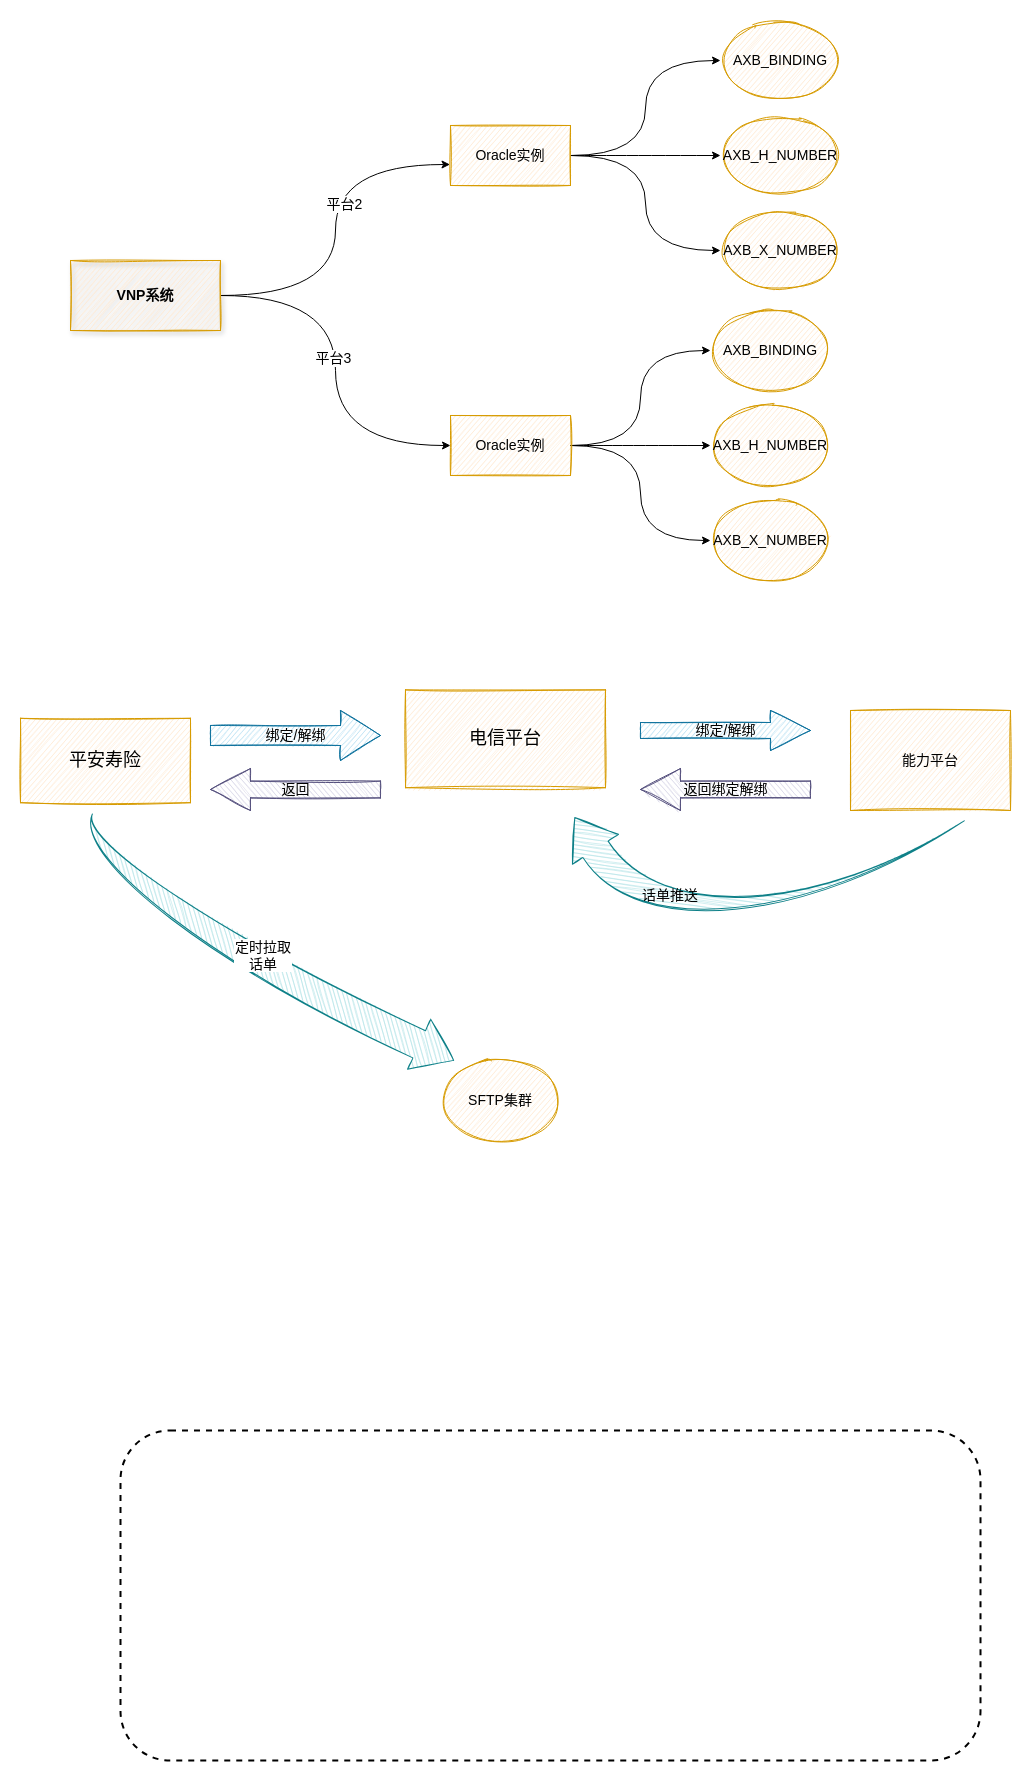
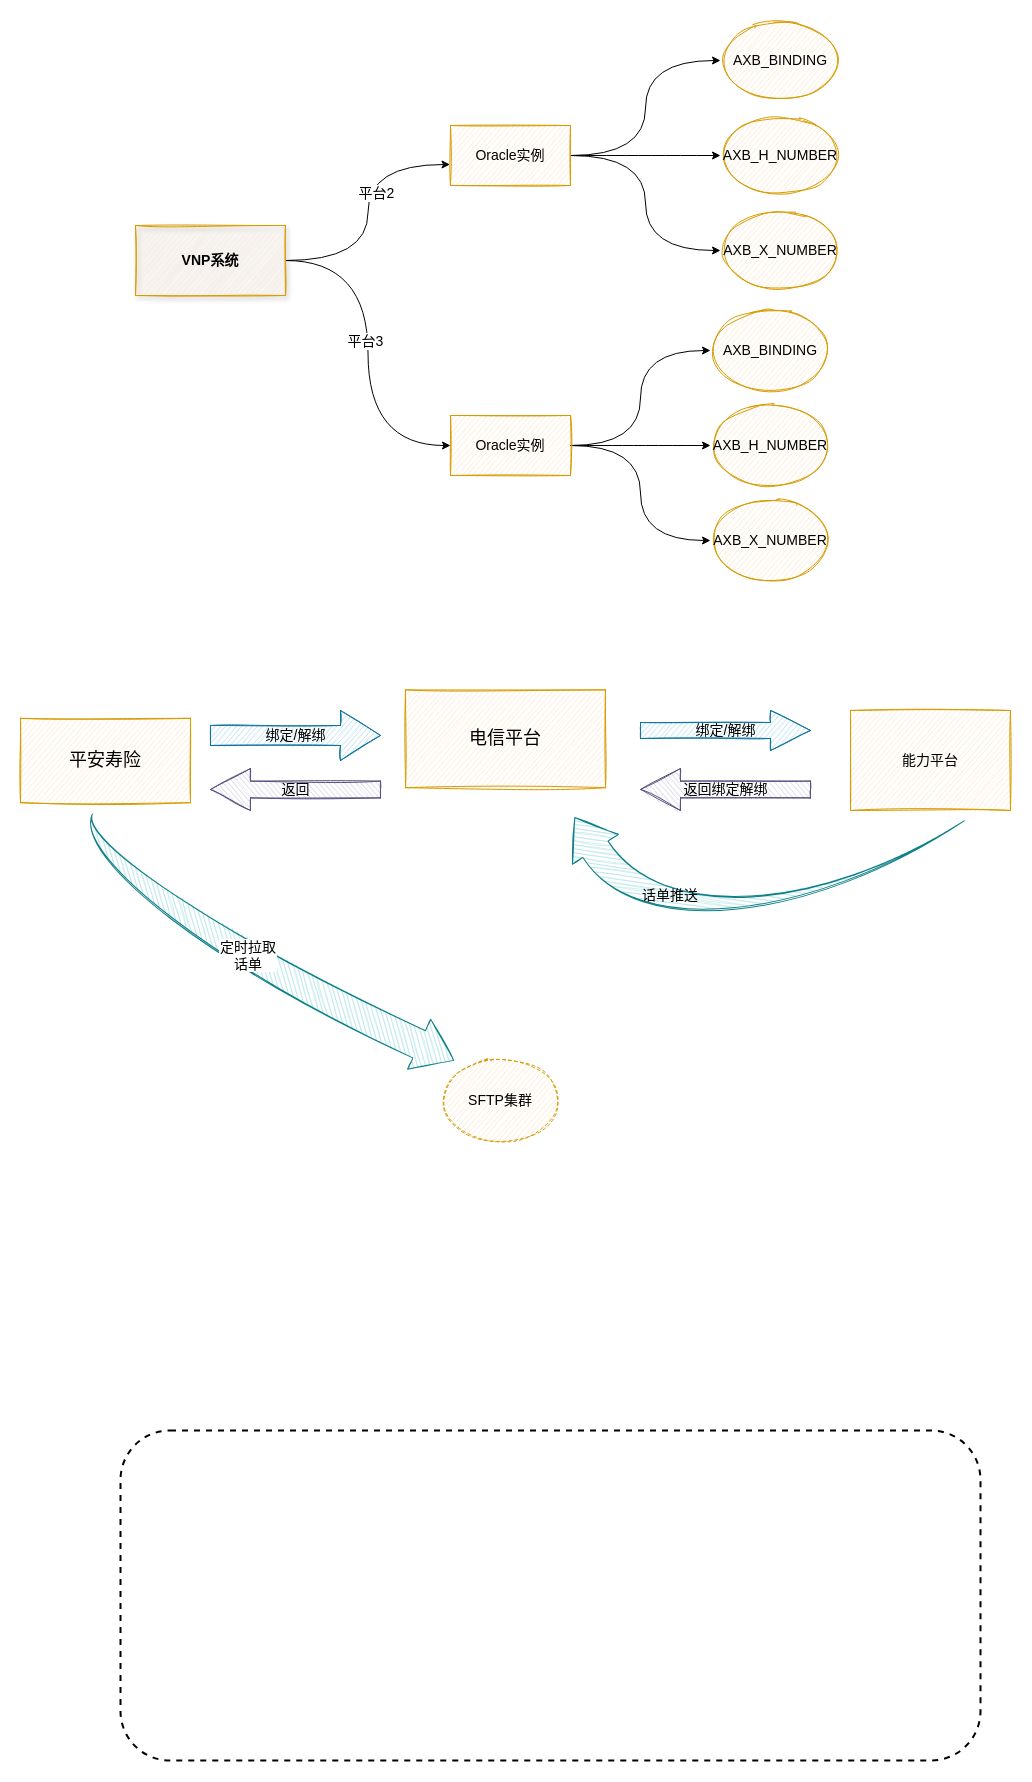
(146, 296) -> (211, 261)
(264, 956) -> (249, 956)
(501, 1101) -> (501, 1101)
